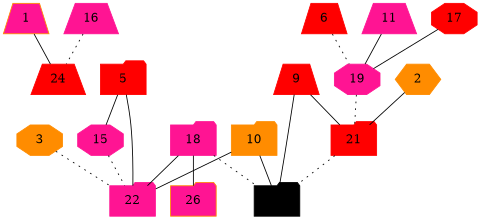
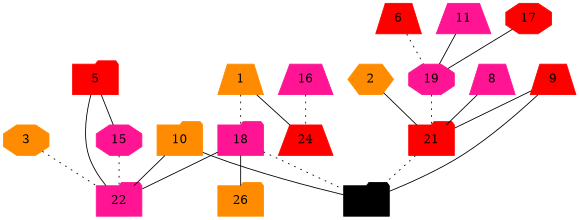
(26, 19) -> (241, 79)
none -> (492, 79)
none -> (241, 110)
(193, 201) -> (241, 201)
